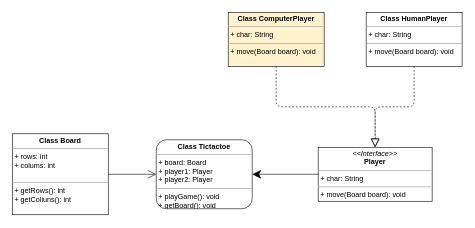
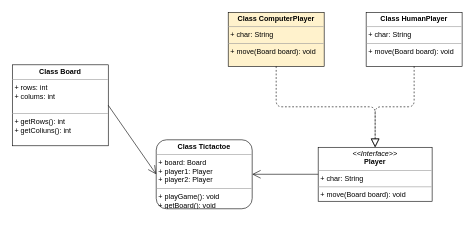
(60, 174) -> (60, 105)
(260, 174) -> (258, 174)
